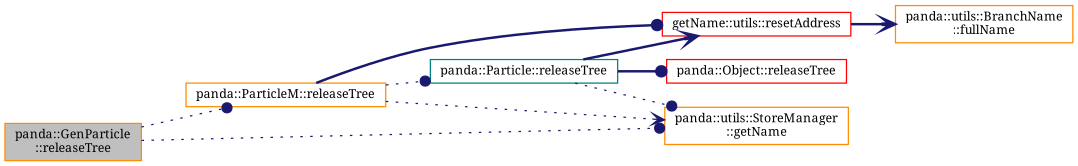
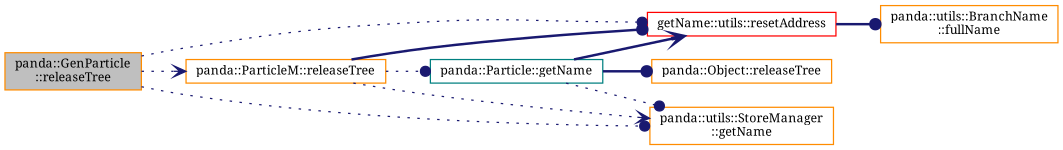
none -> (388, 24)
(867, 24) -> (853, 24)
(524, 71) -> (517, 71)
(757, 71) -> (742, 71)
(182, 118) -> (157, 71)
